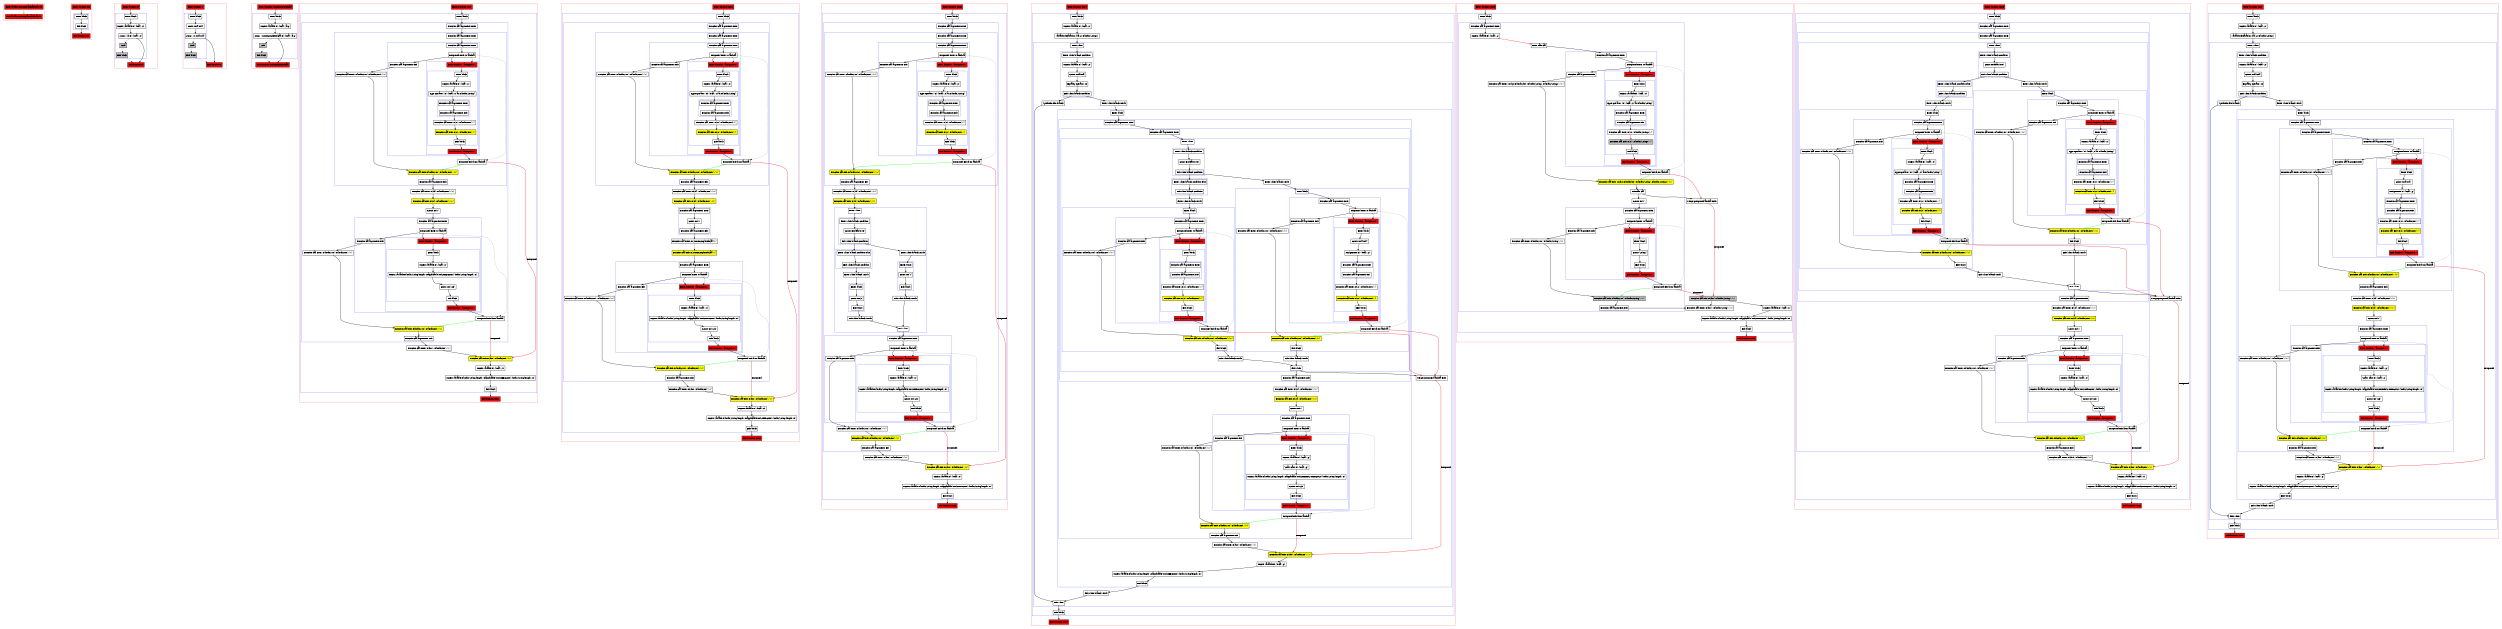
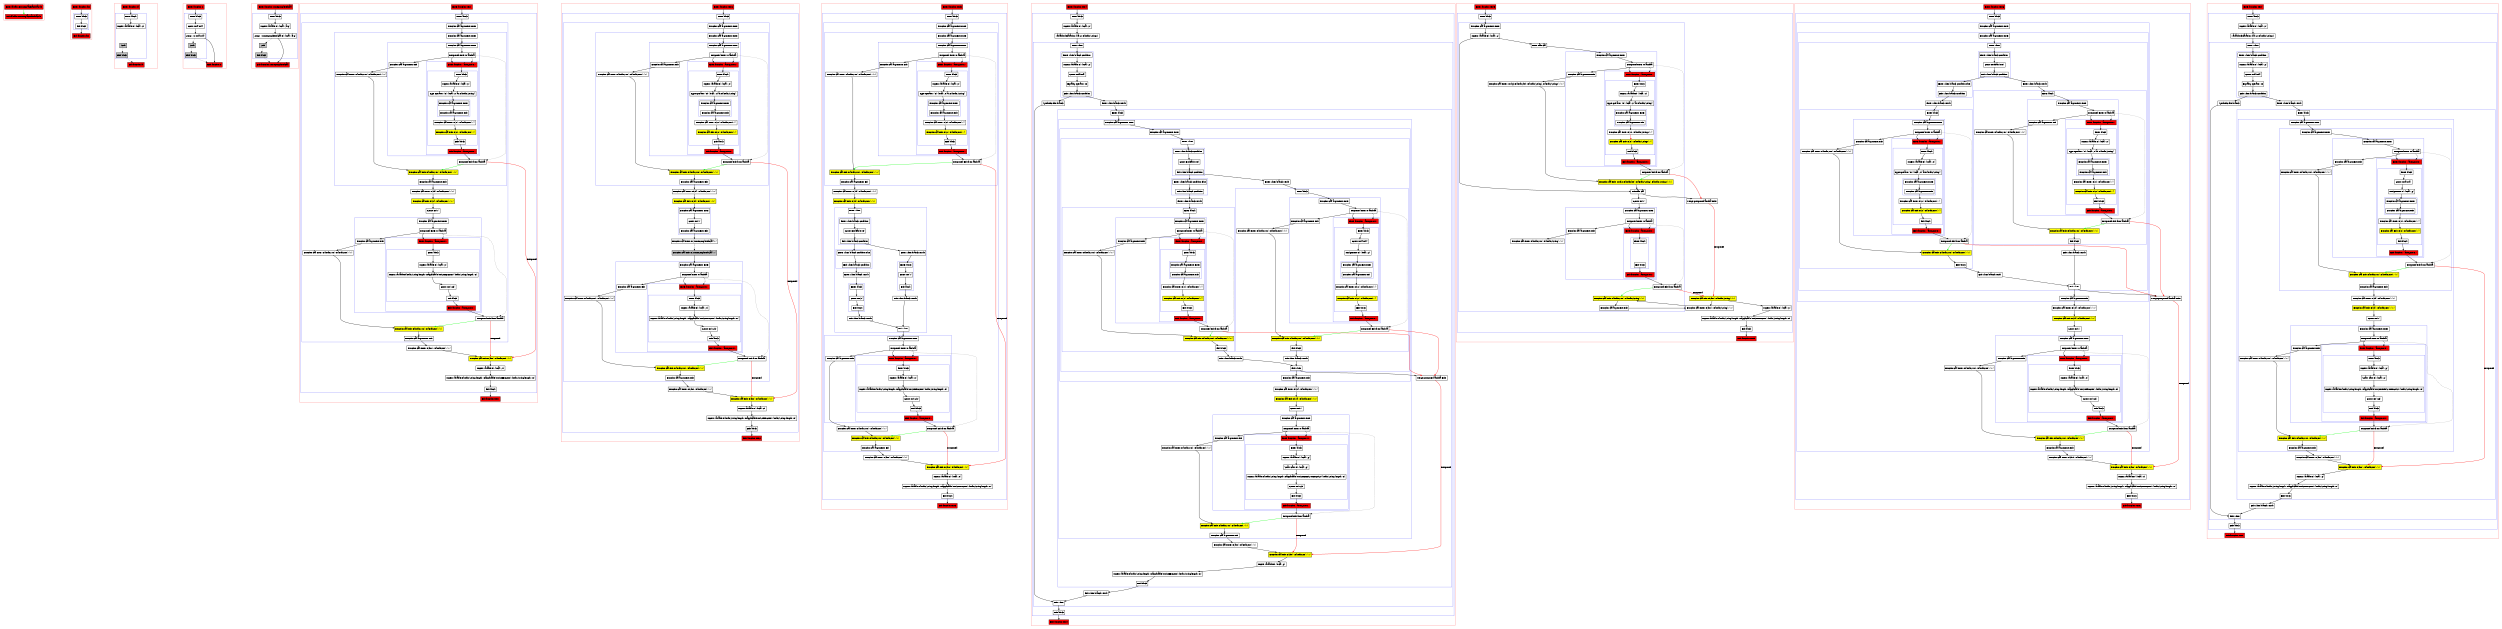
(131, 36) -> none
(1514, 41) -> (1514, 41)
(1631, 142) -> (1631, 142)
none -> (1468, 185)
(694, 253) -> (694, 253)
(1640, 253) -> none
(1551, 285) -> (1662, 303)
(1619, 298) -> (1619, 298)
(1713, 298) -> (1713, 298)
